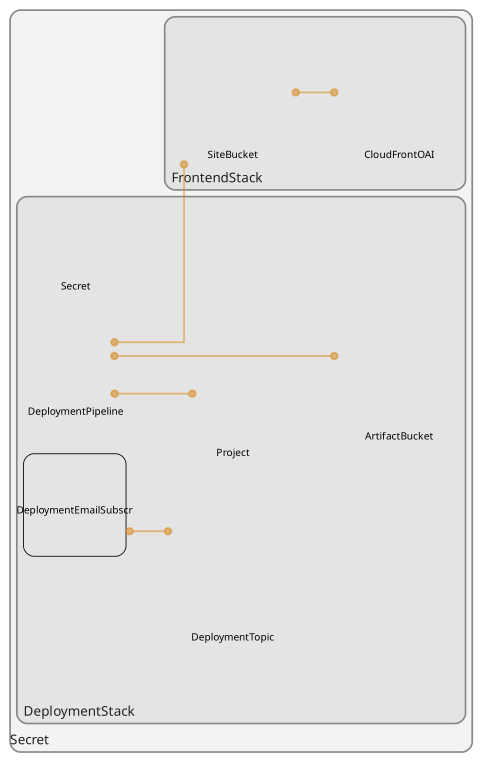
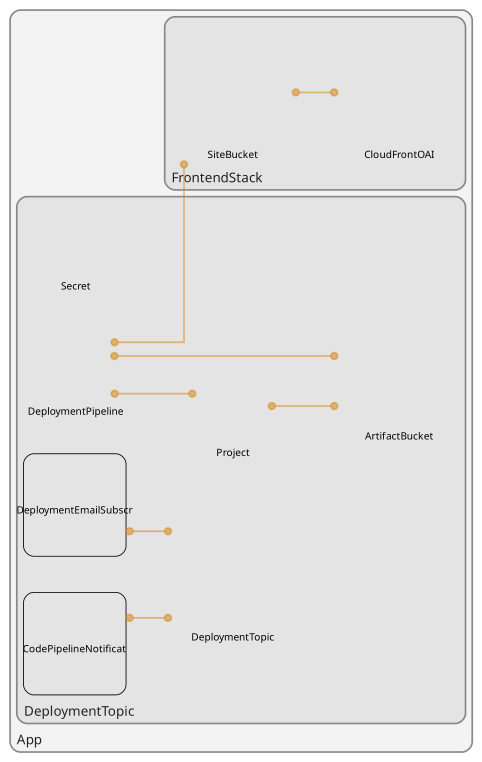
none -> (303, 406)
none -> (75, 644)
(79, 713) -> (79, 713)
(30, 741) -> (30, 741)
